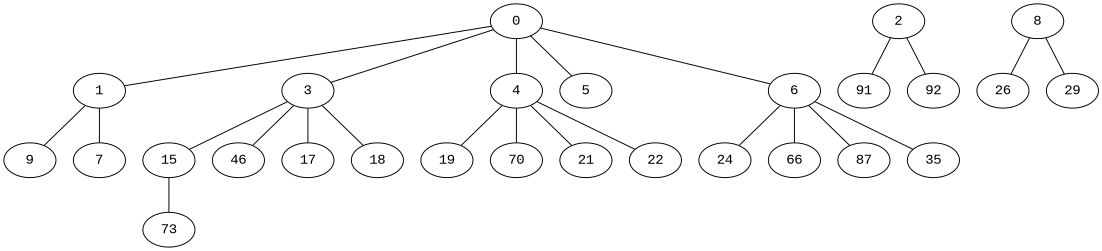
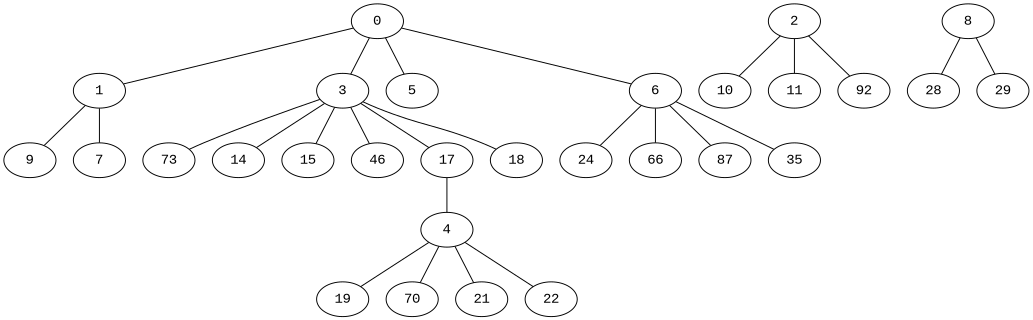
(516, 56) -> (447, 195)
none -> (725, 91)
(864, 91) -> (794, 91)
(1003, 91) -> (933, 91)
none -> (238, 160)
(169, 195) -> (254, 123)
